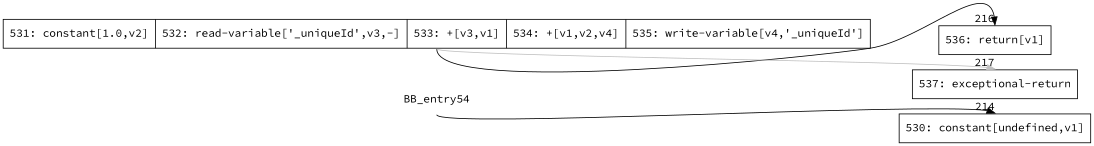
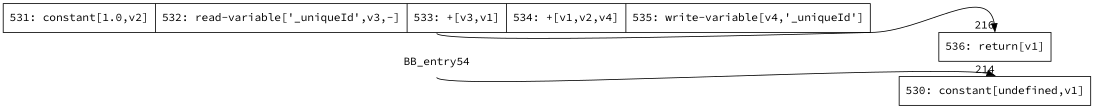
(995, 84) -> none
